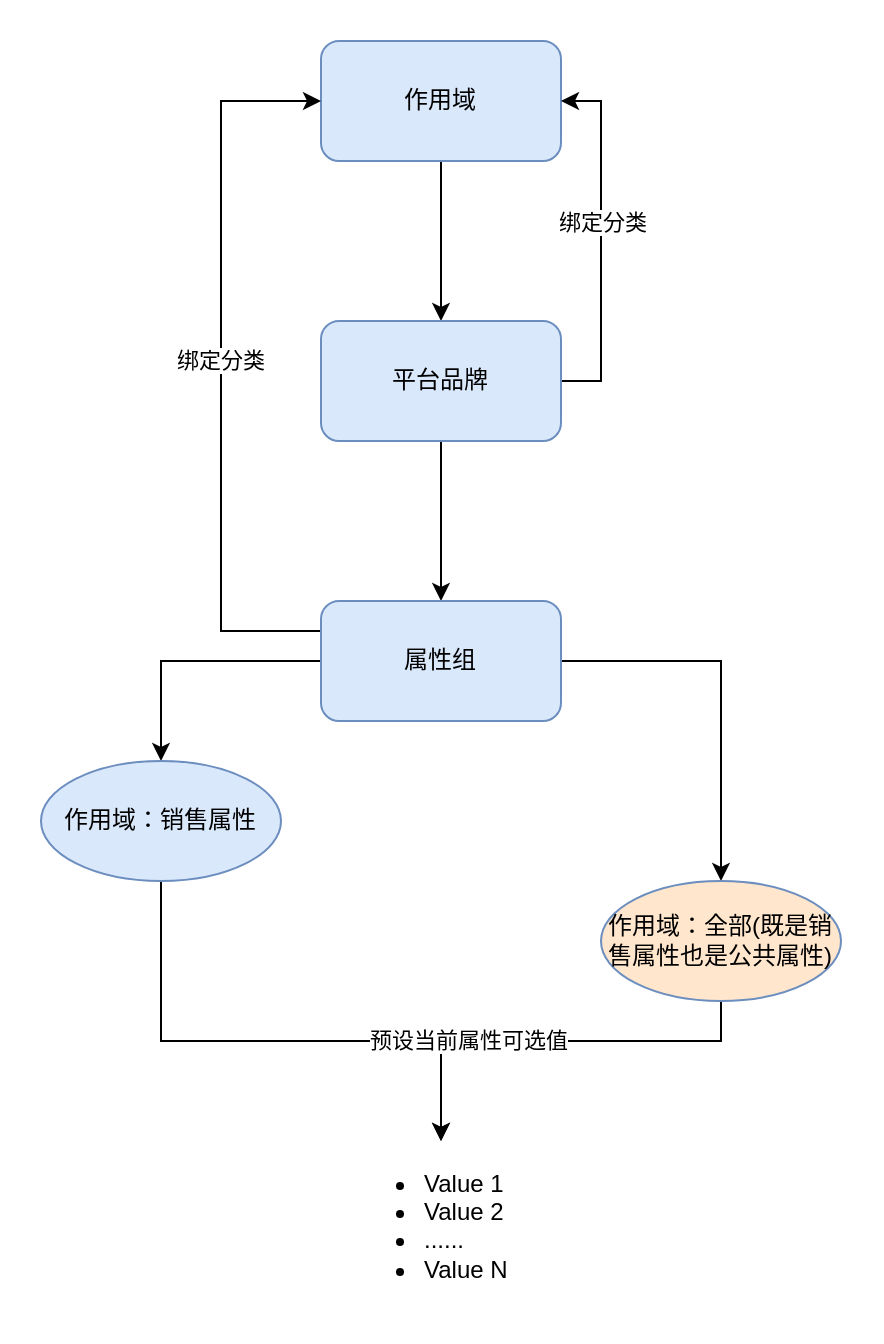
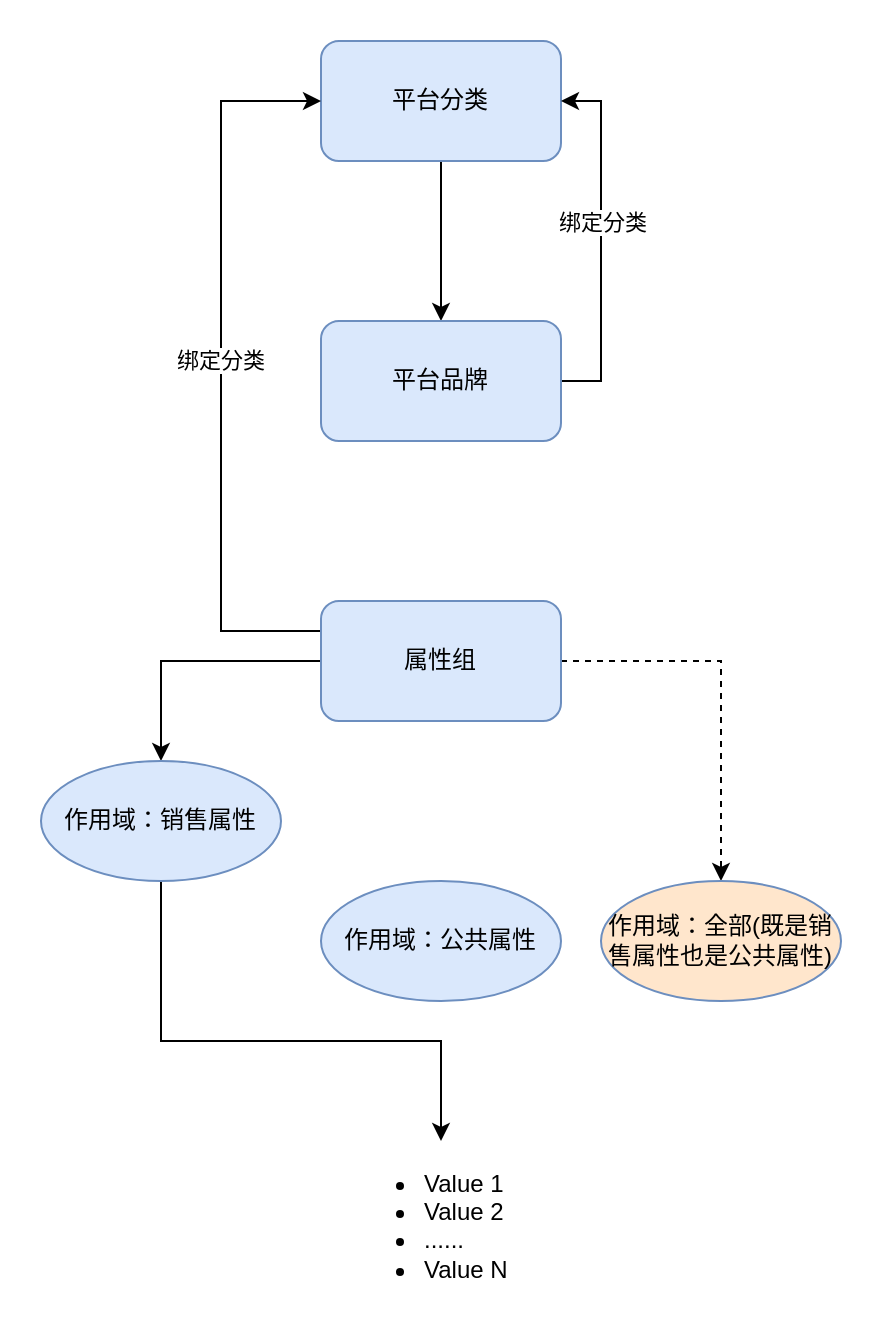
(441, 101) -> (441, 101)
(441, 514) -> none
(721, 682) -> (721, 682)
none -> (441, 941)
(603, 1041) -> none
